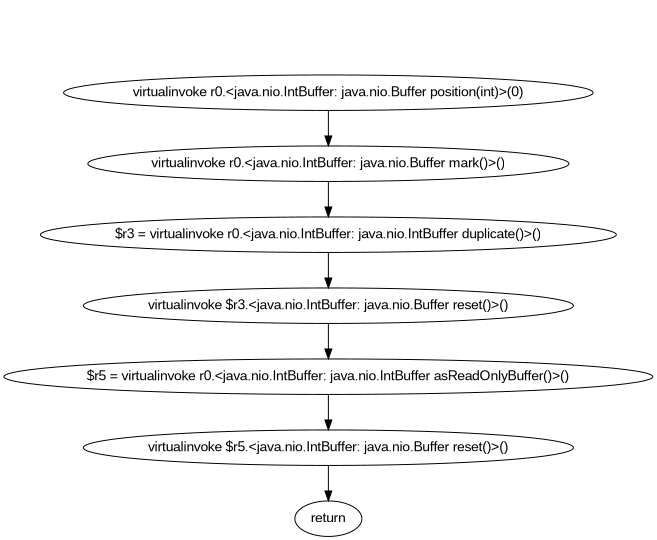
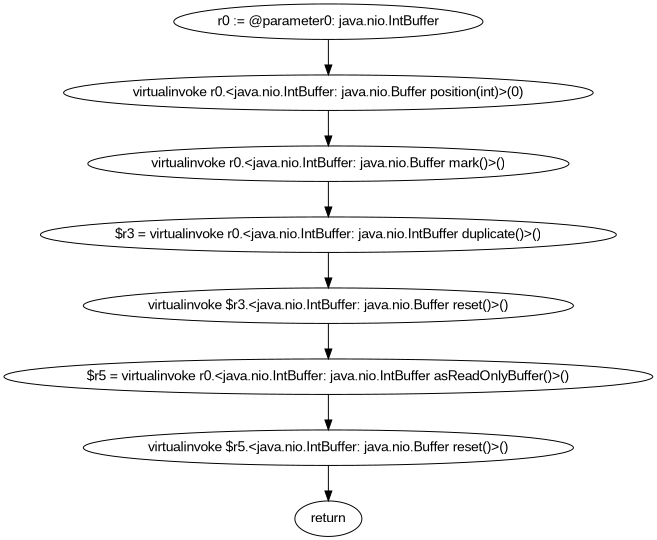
none -> (328, 22)
